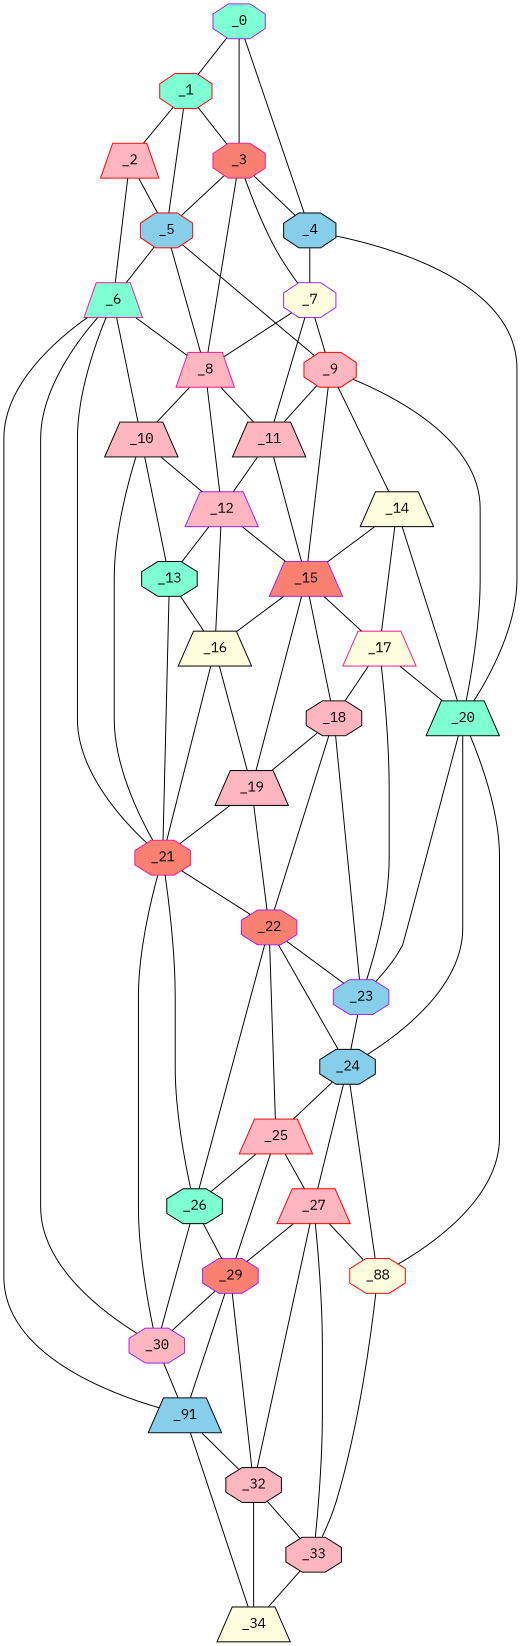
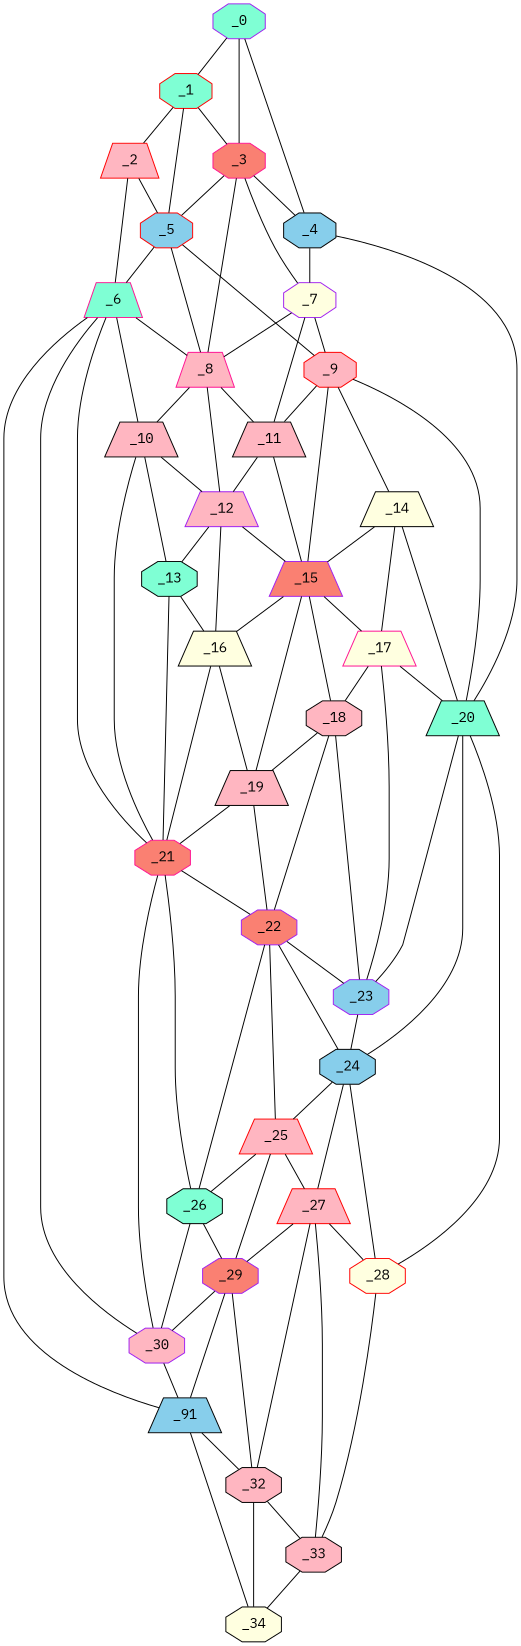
(378, 1276) -> (378, 1276)
(254, 1624) -> (254, 1624)
